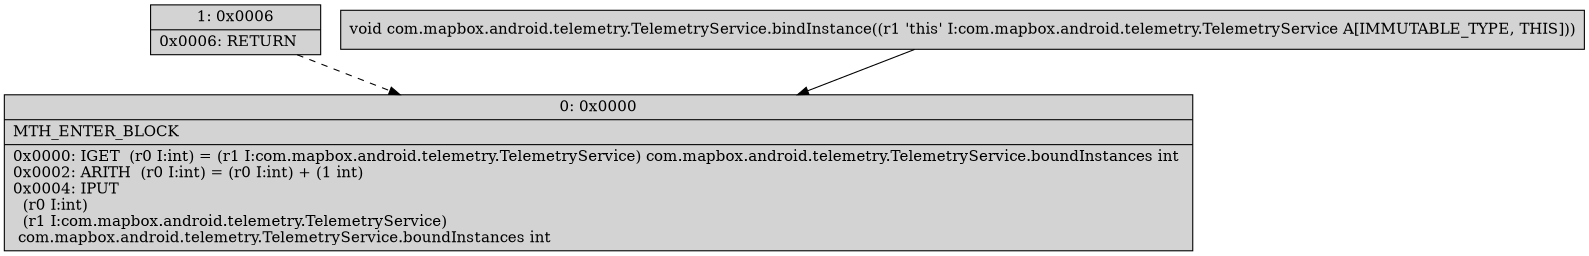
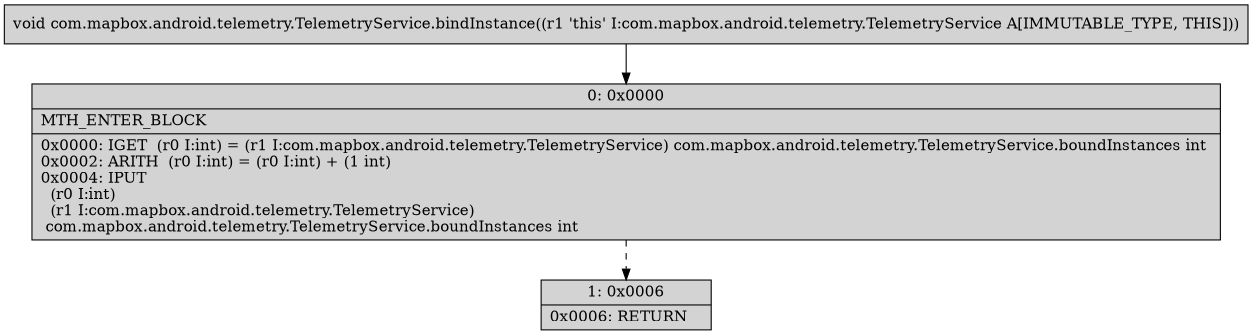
(343, 73) -> (626, 254)
